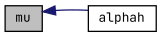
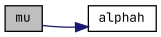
(72, 10) -> (59, 27)
